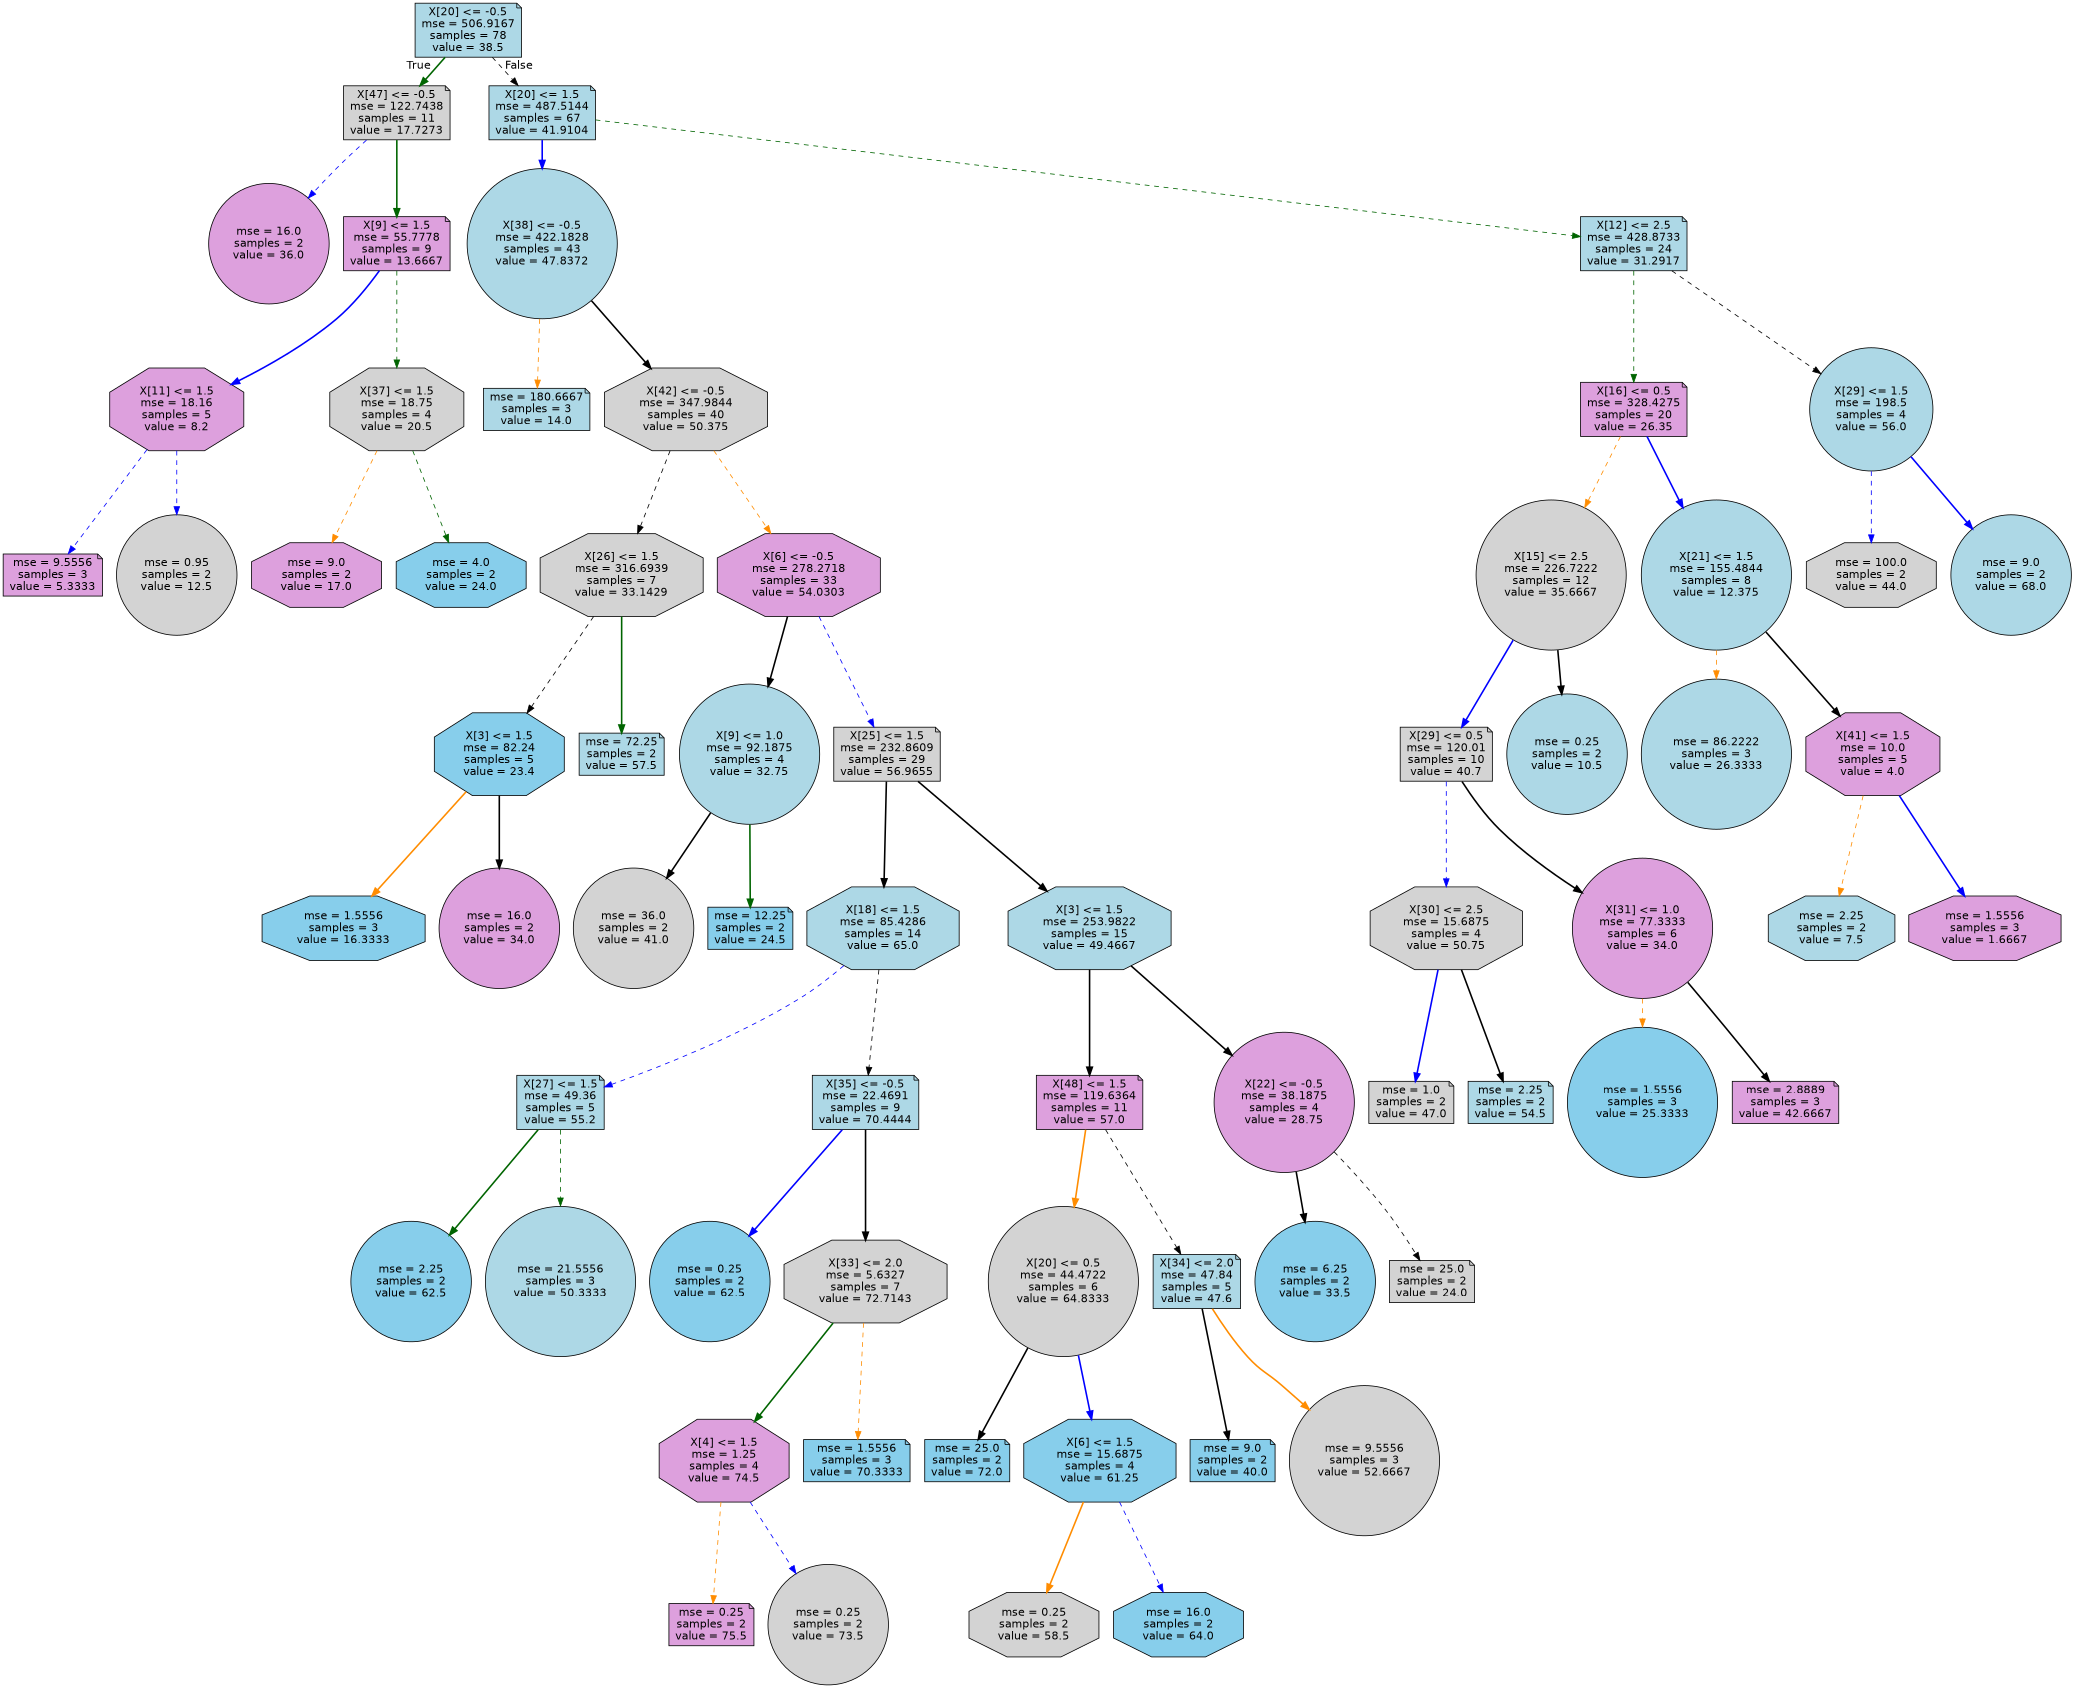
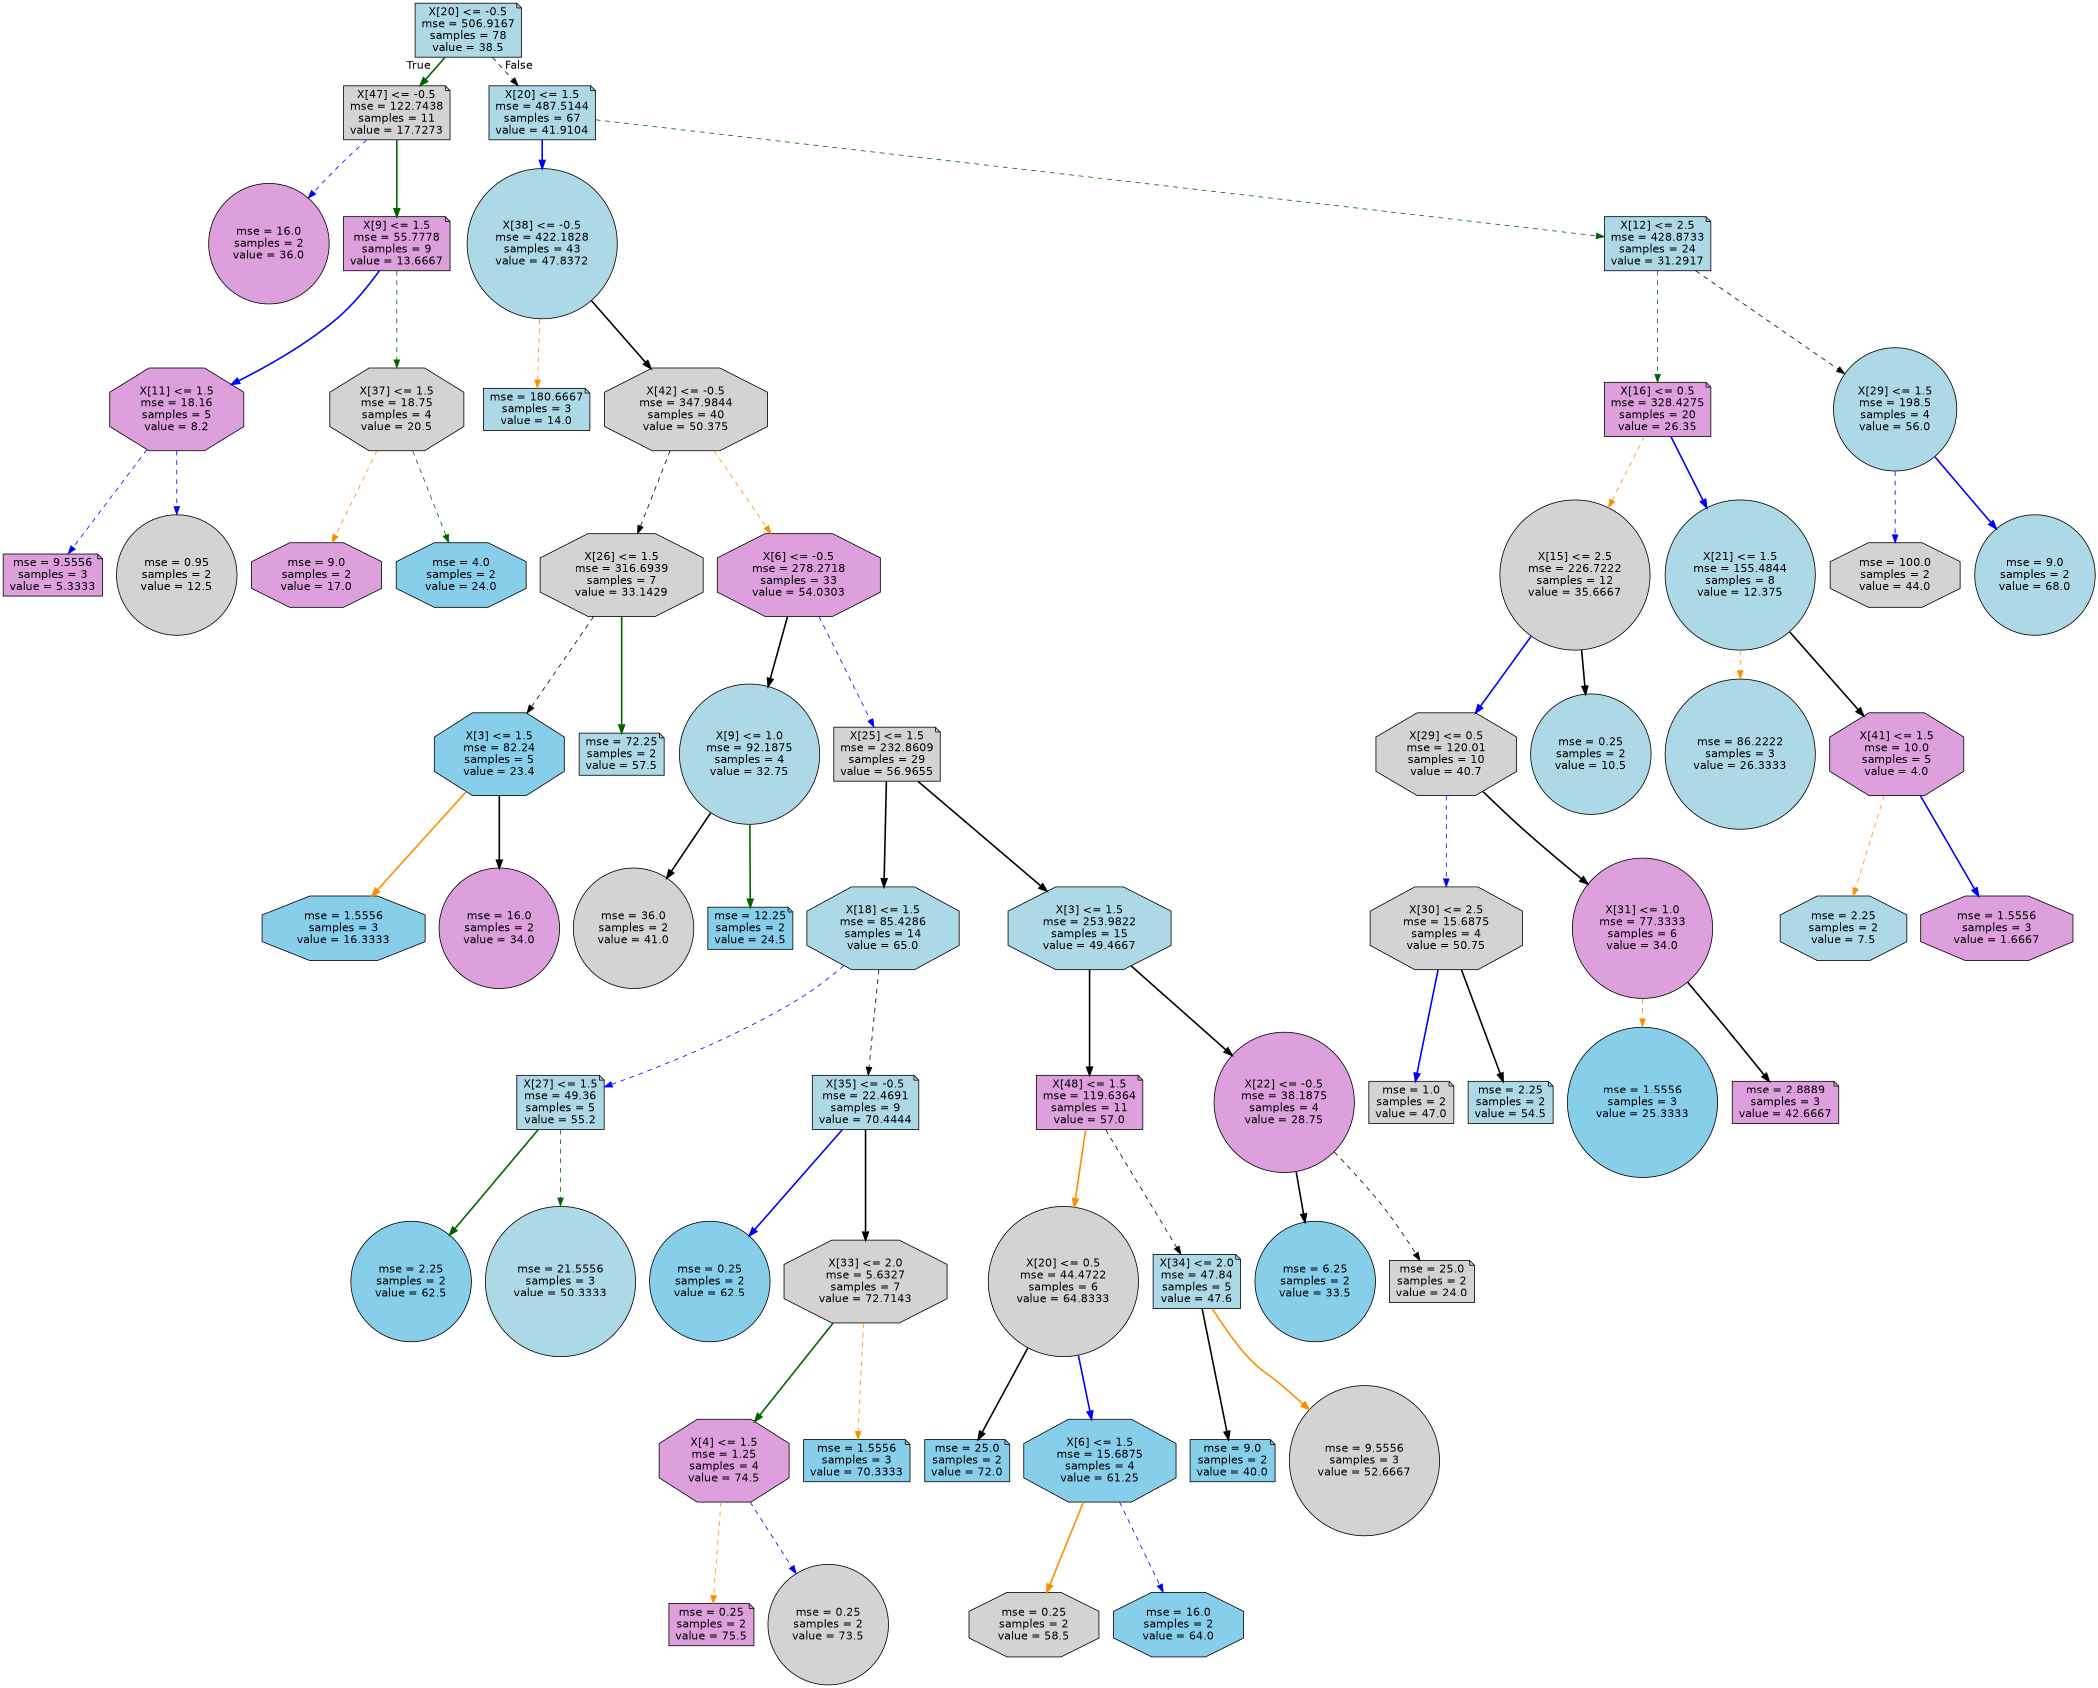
(1446, 754) -> (1446, 754)
